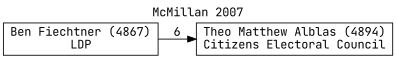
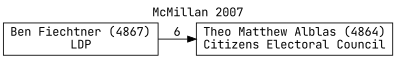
(295, 39) -> (295, 39)
